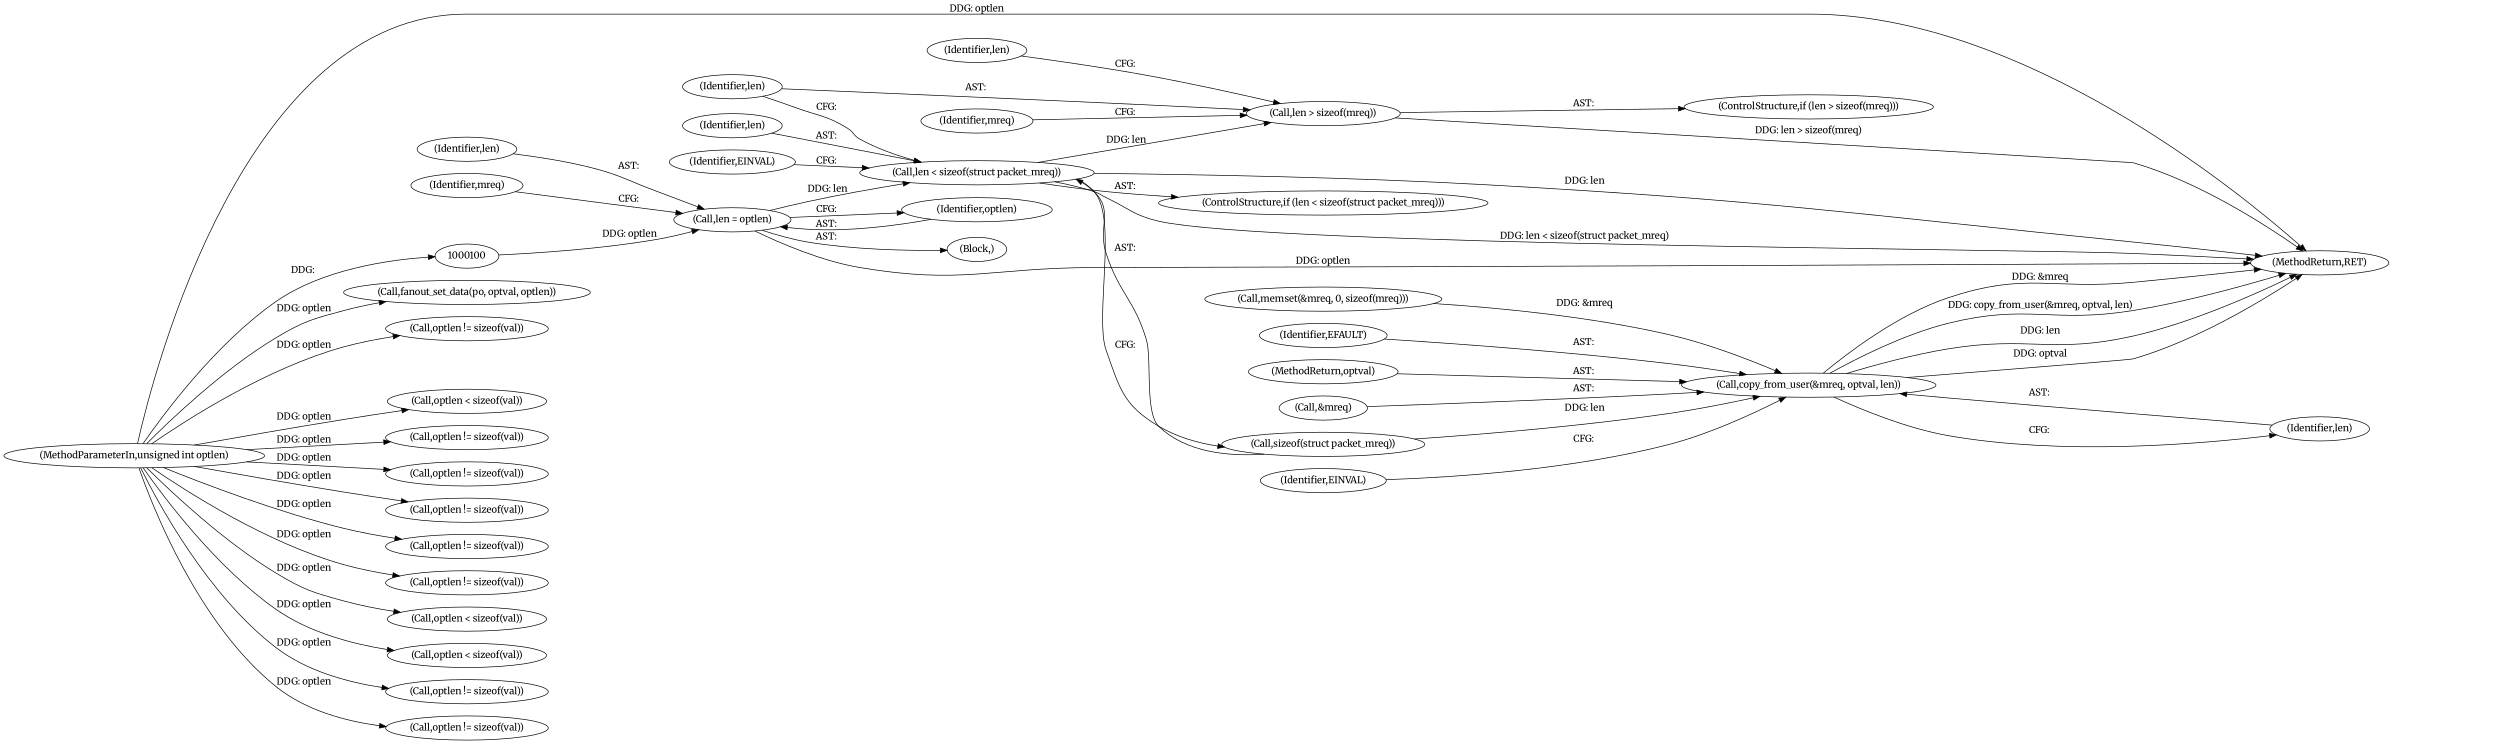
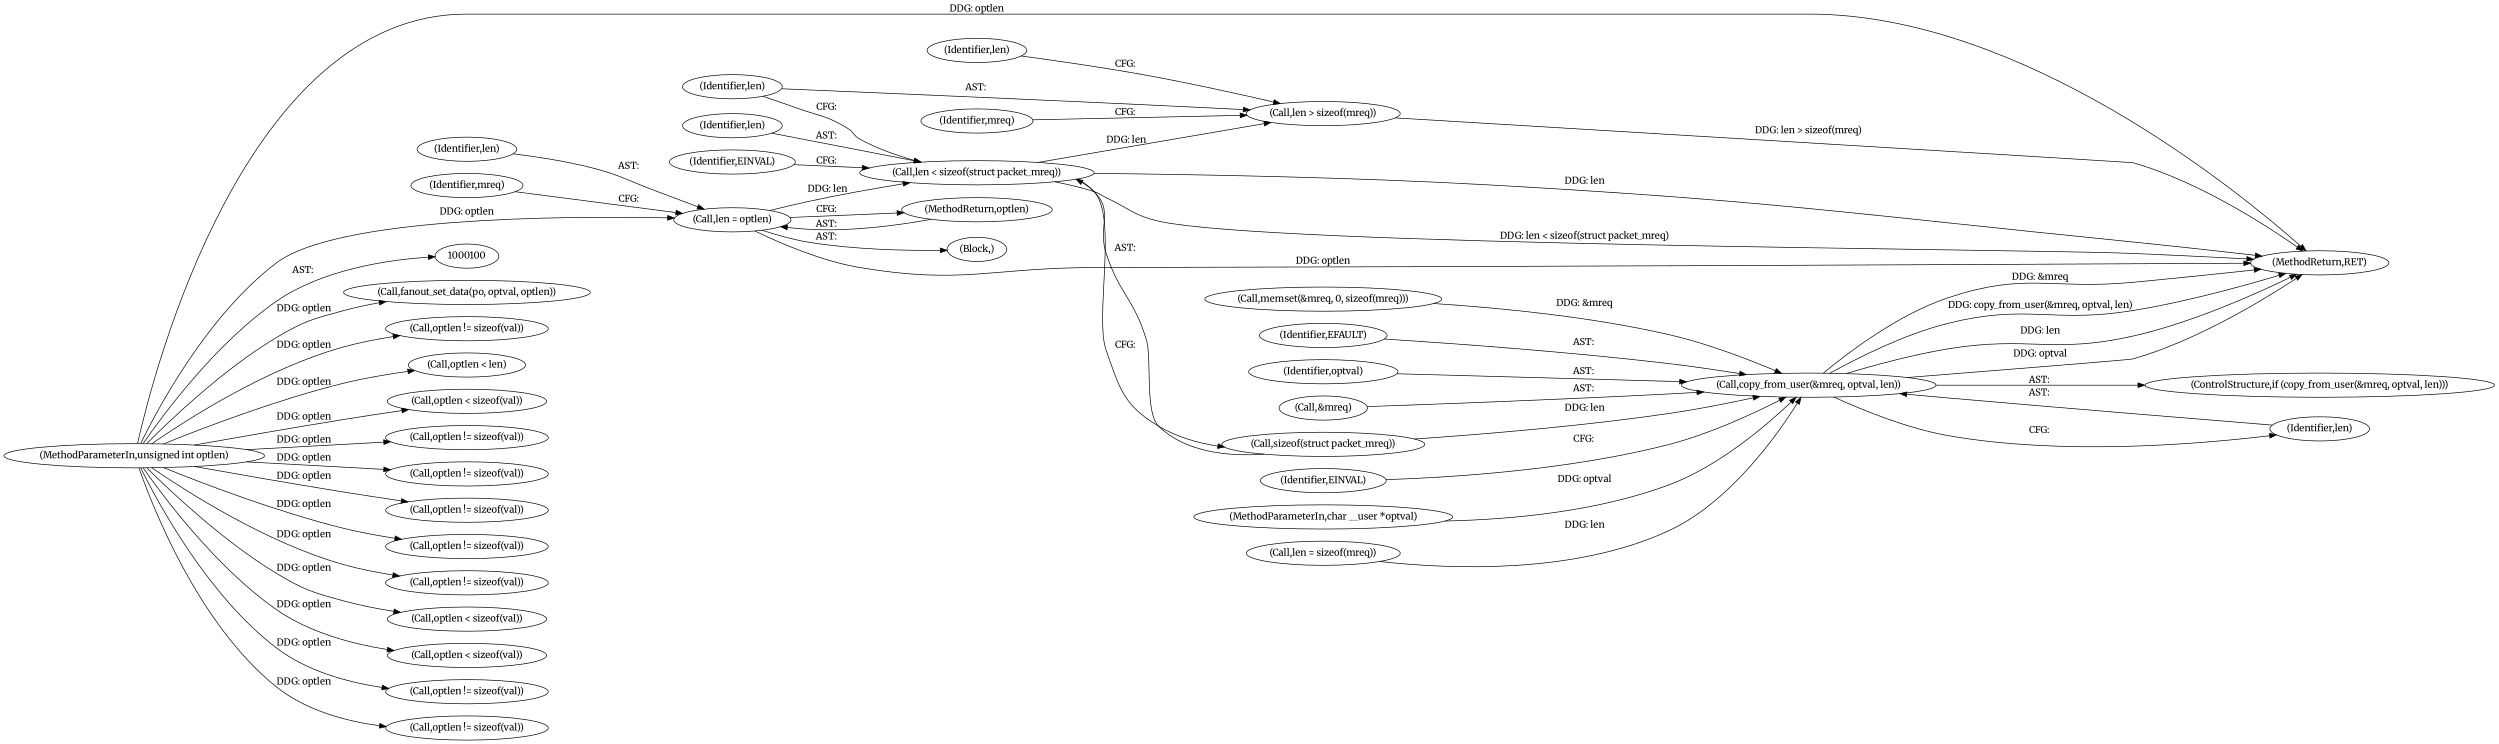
(1809, 107) -> none
(1323, 203) -> none
(977, 210) -> (977, 210)
(596, 248) -> (356, 235)
(304, 271) -> (304, 271)
none -> (467, 365)
(1323, 372) -> (1323, 372)
none -> (2320, 385)
none -> (1323, 517)
none -> (1323, 553)
